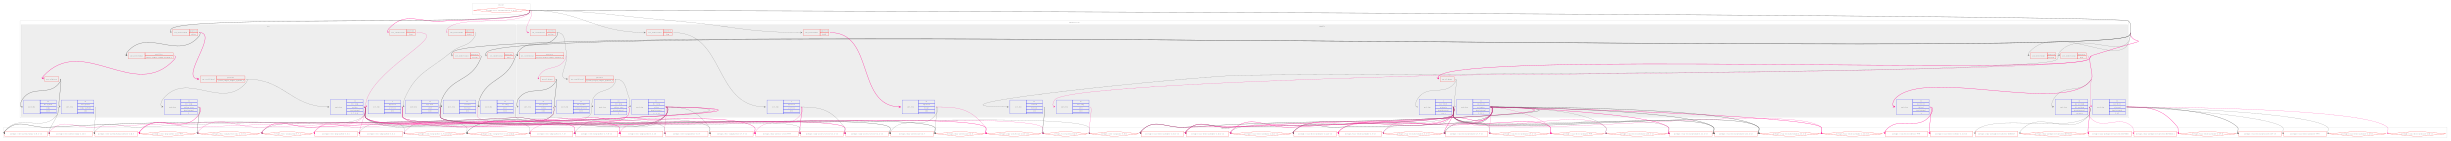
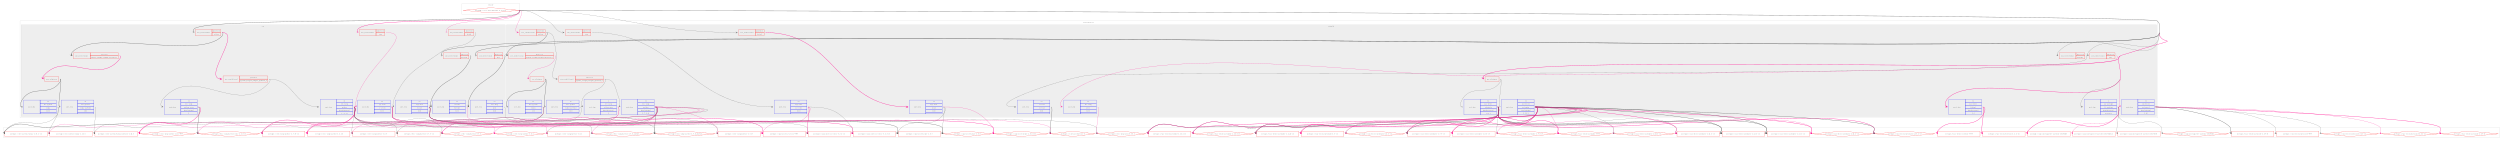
(336, 134) -> (520, 134)
(1162, 134) -> (1905, 134)
none -> (1474, 134)
(1790, 134) -> (1788, 134)
